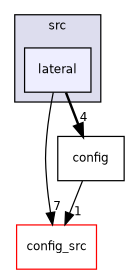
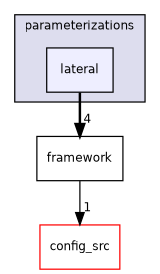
(58, 26) -> (80, 26)
(46, 152) -> none
(91, 159) -> (80, 159)
